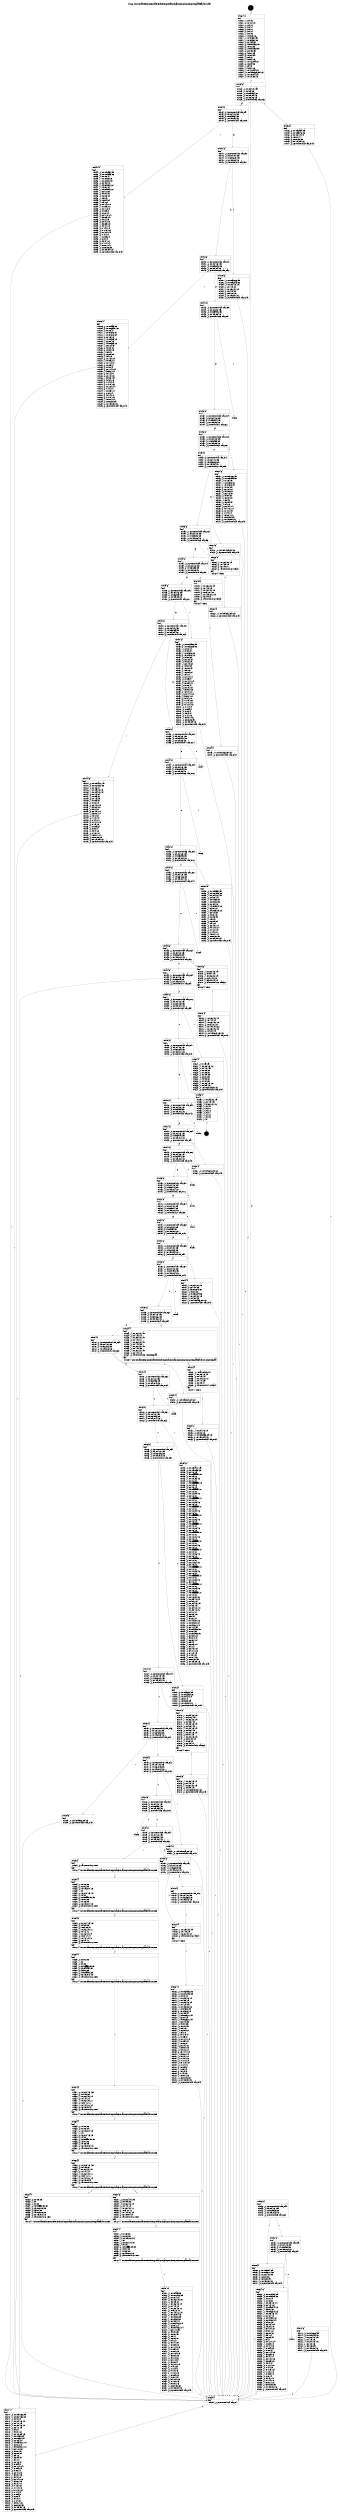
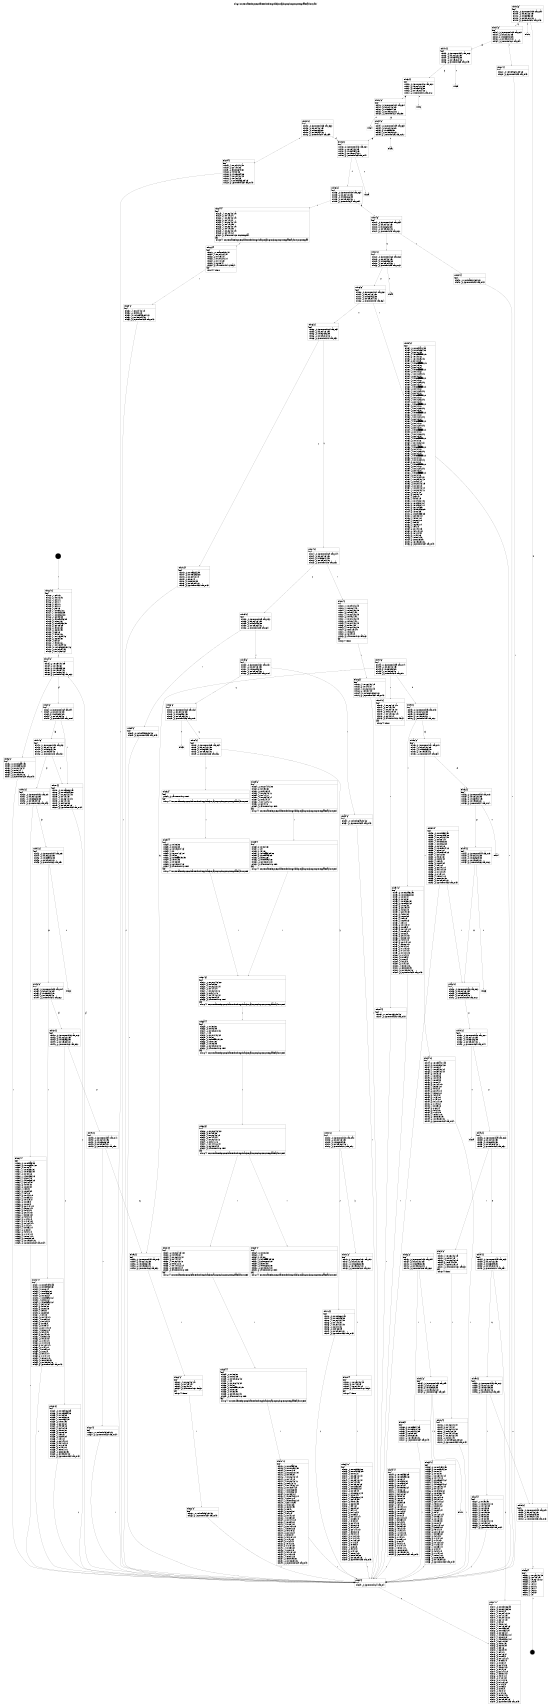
(173, 160) -> (66, 752)
(194, 550) -> (159, 869)
(201, 873) -> (455, 933)
(178, 1077) -> (532, 763)
(172, 1237) -> (372, 138)
none -> (47, 1323)
(165, 1899) -> (339, 1229)
(115, 1915) -> (224, 924)
